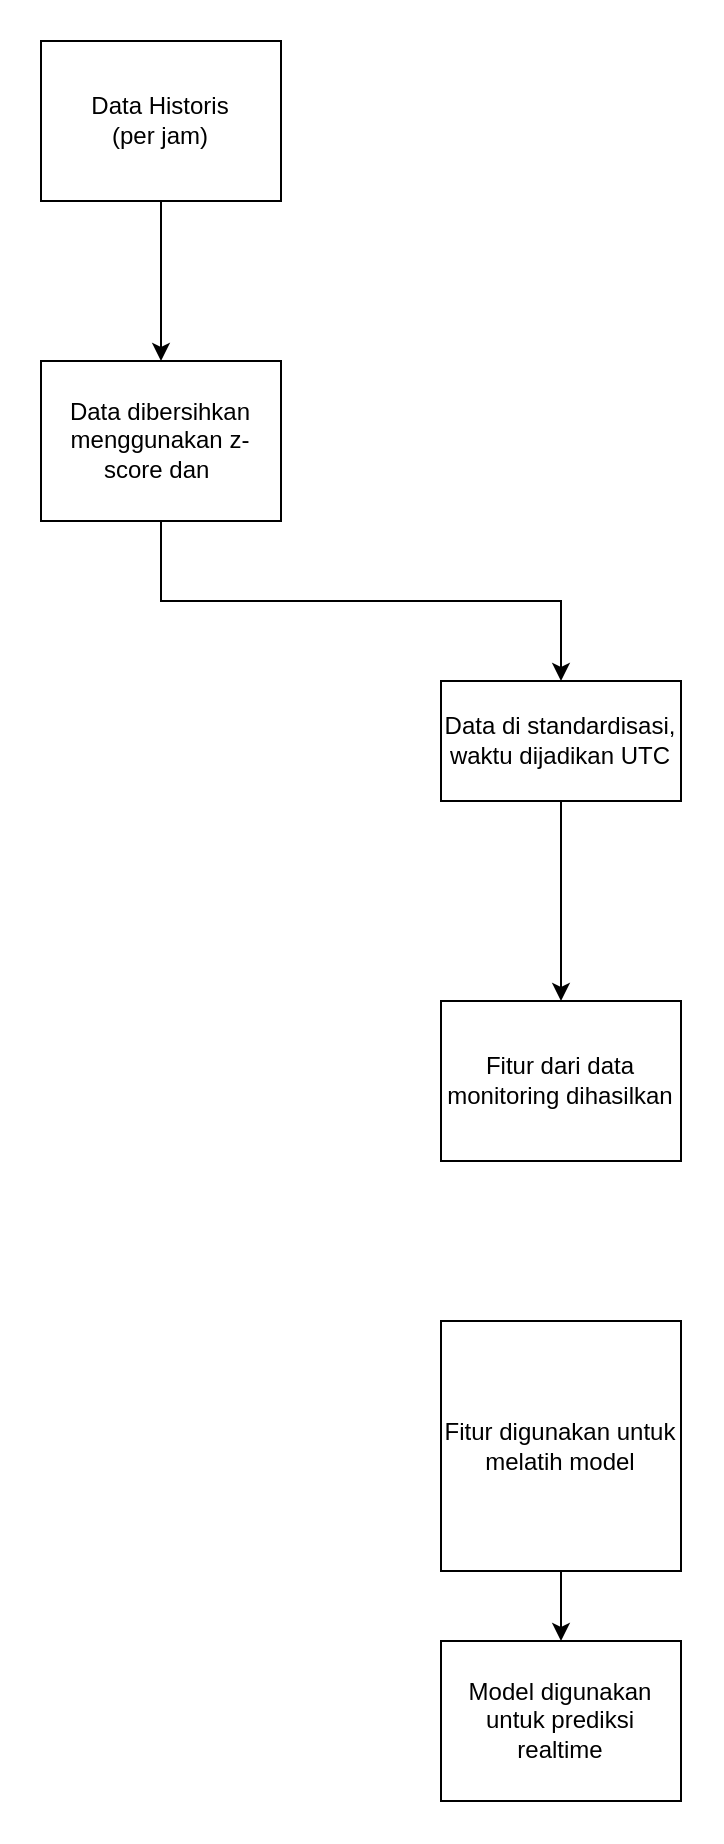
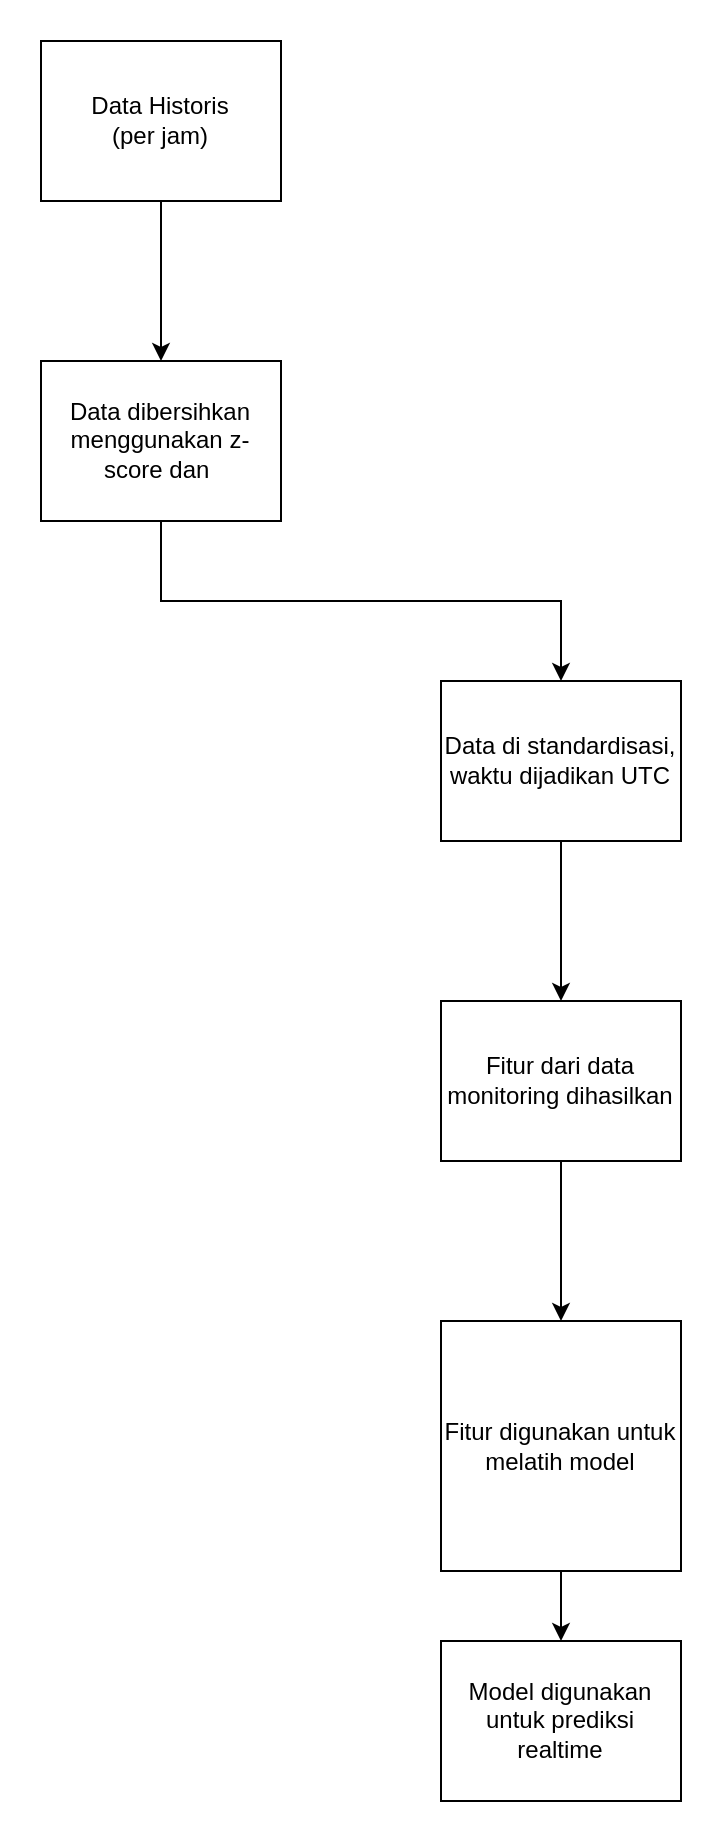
(561, 741) -> (561, 761)
none -> (561, 1234)
